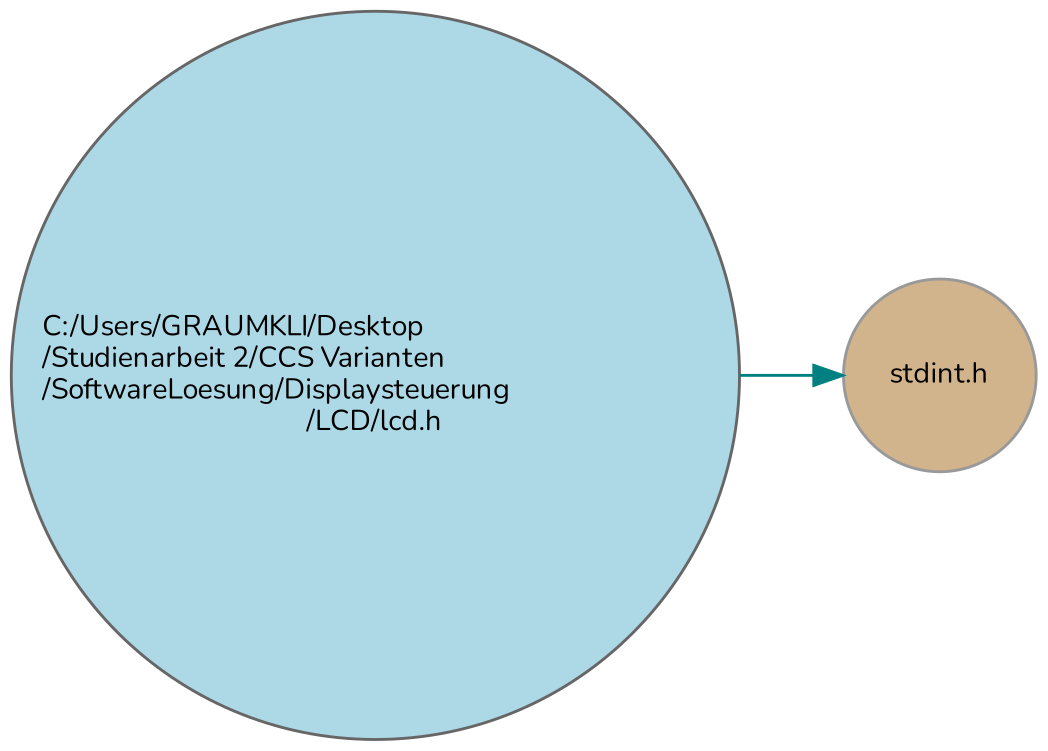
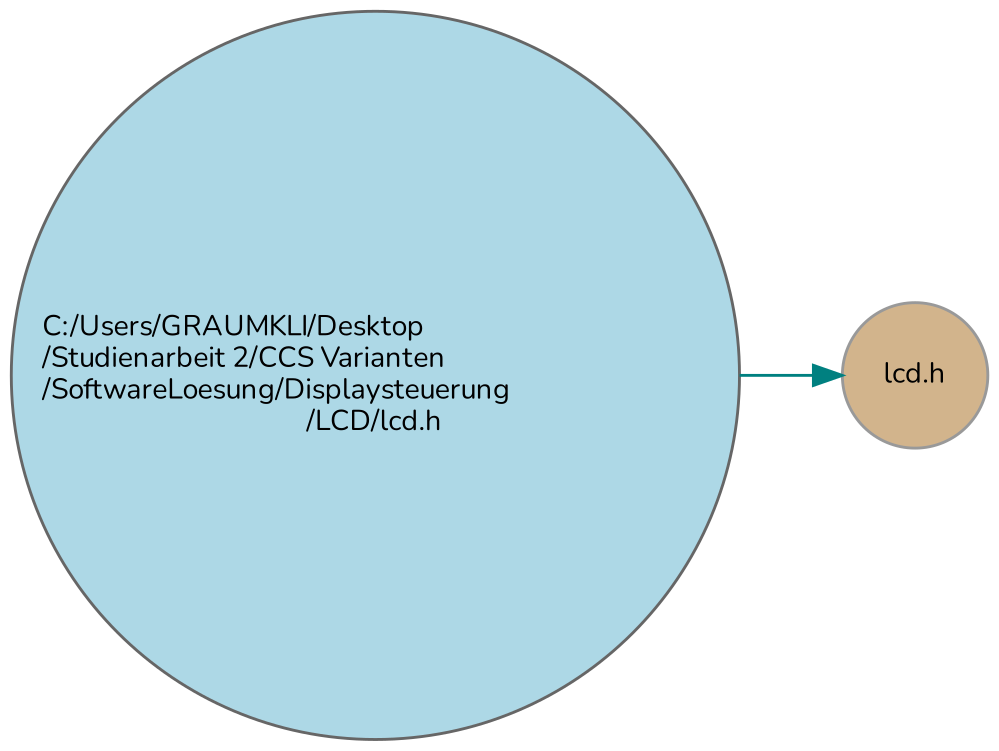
(940, 375) -> (915, 375)
